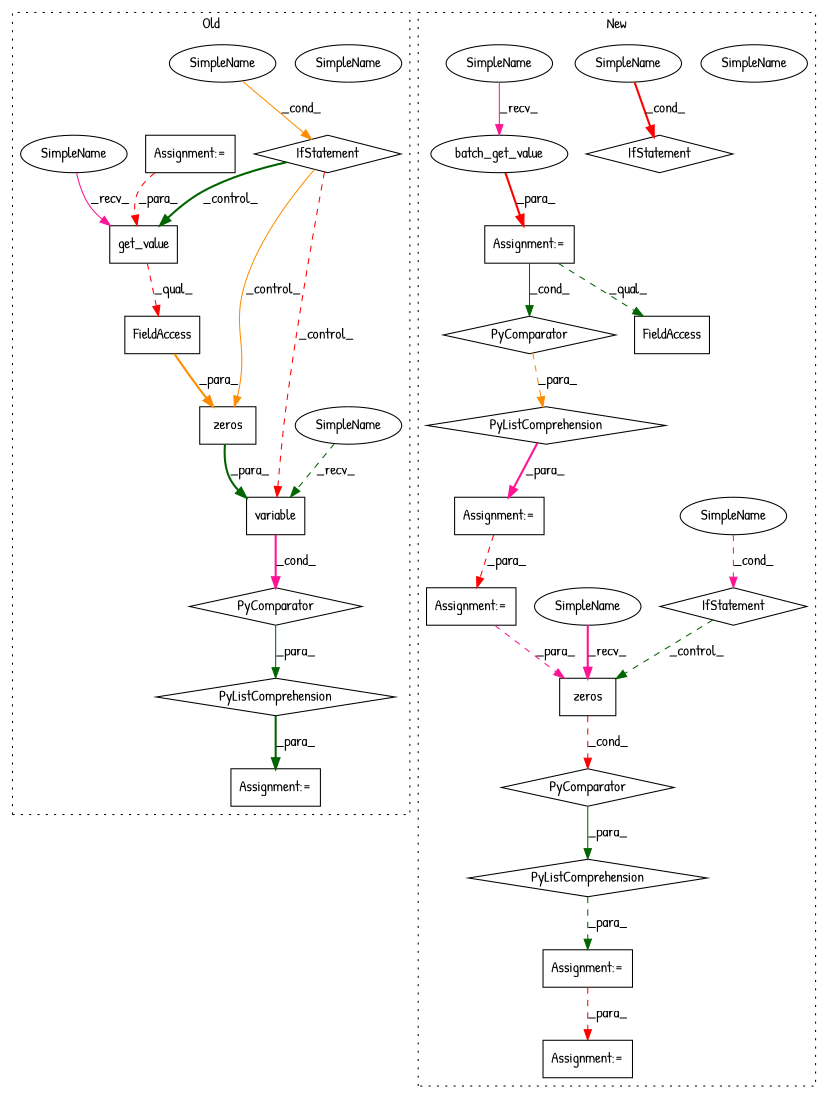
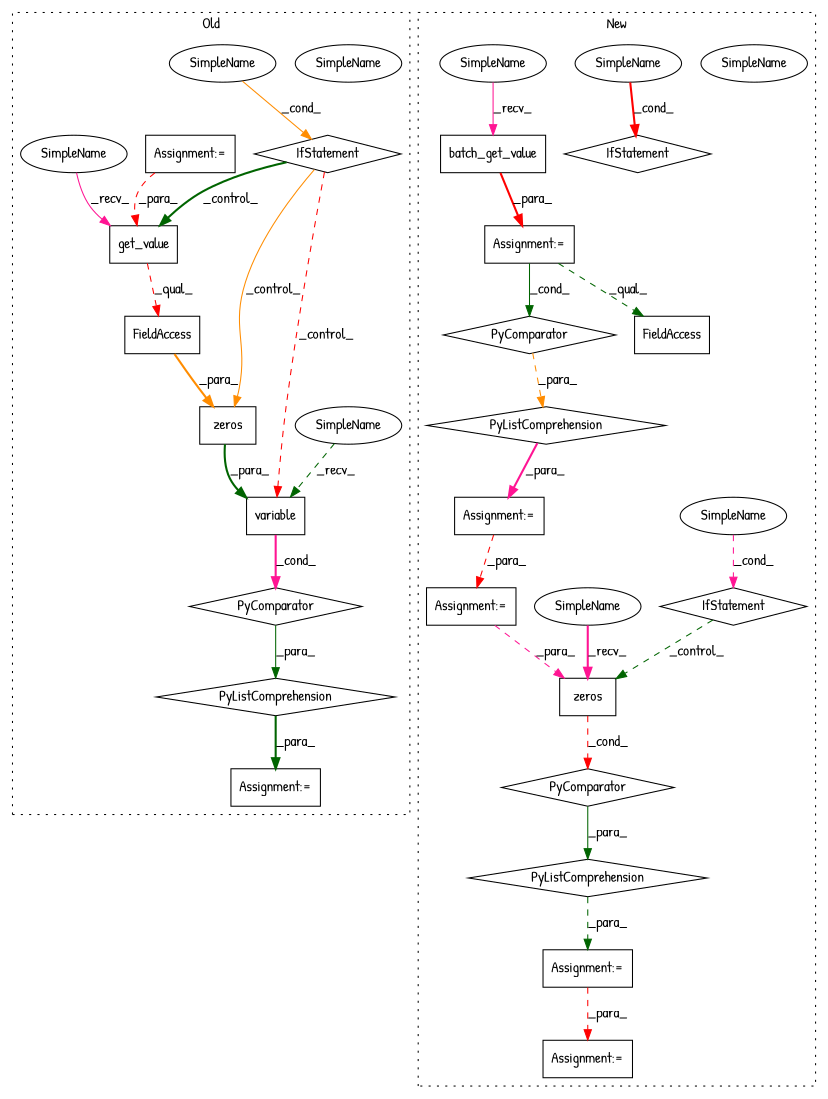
(499, 154) -> (493, 154)
